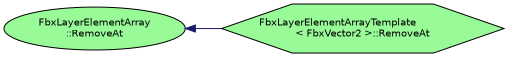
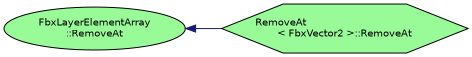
(363, 29) -> (345, 29)
